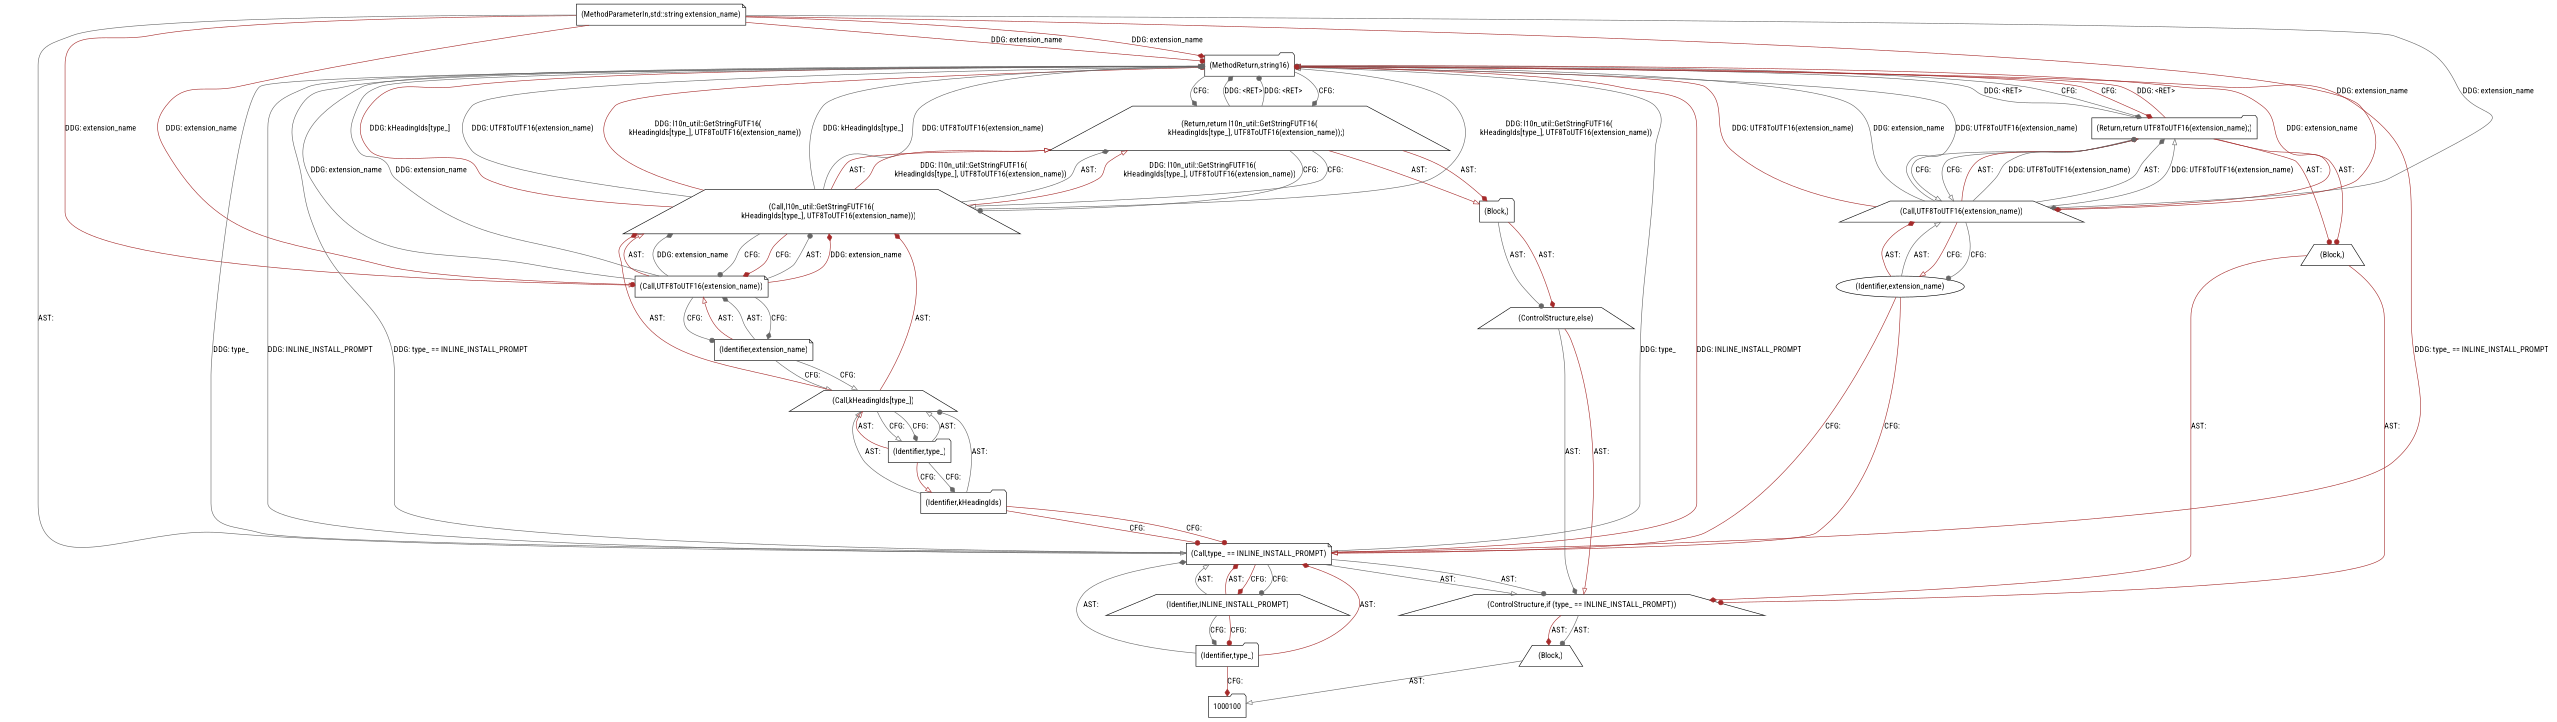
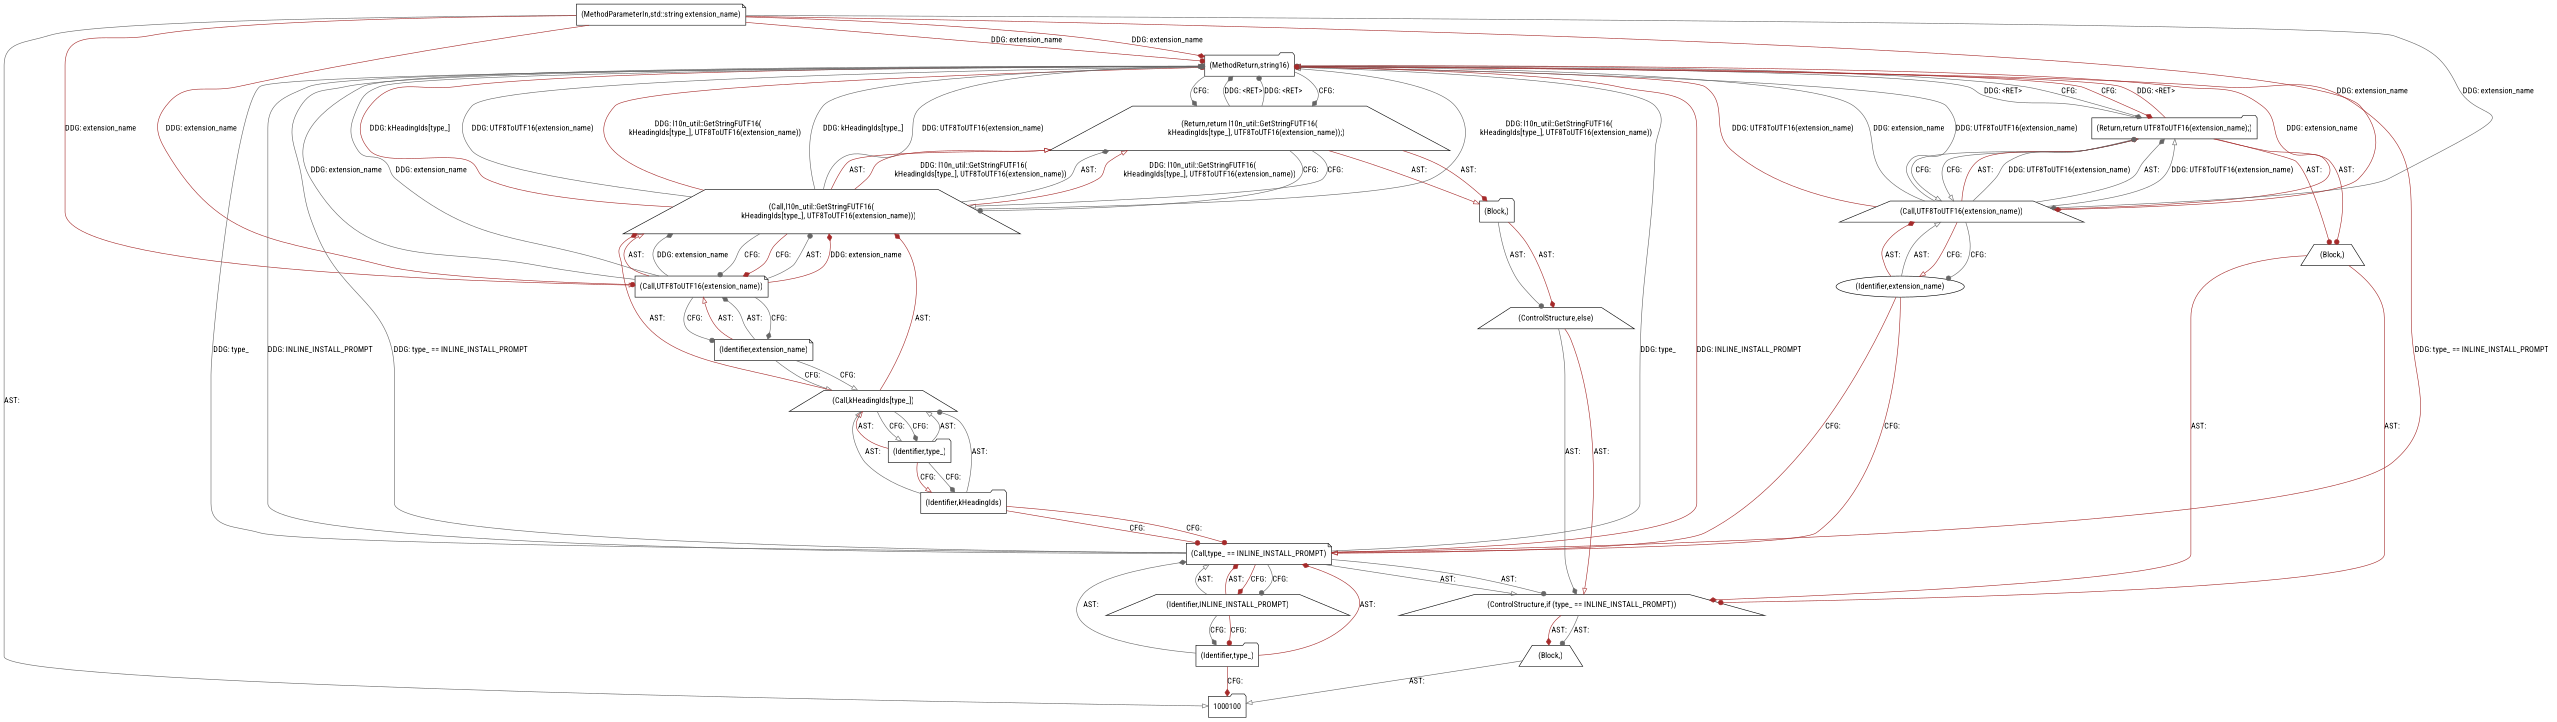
(100, 546) -> (15, 659)
